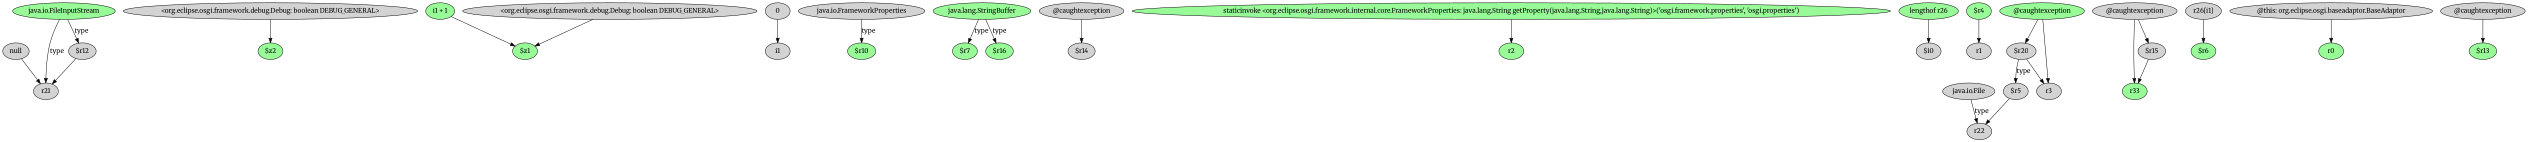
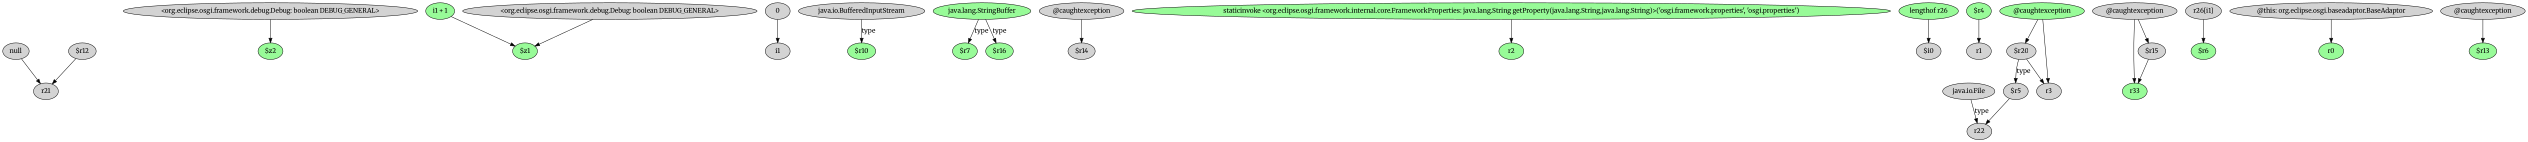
(64, 11) -> none
(862, 11) -> (862, 11)
